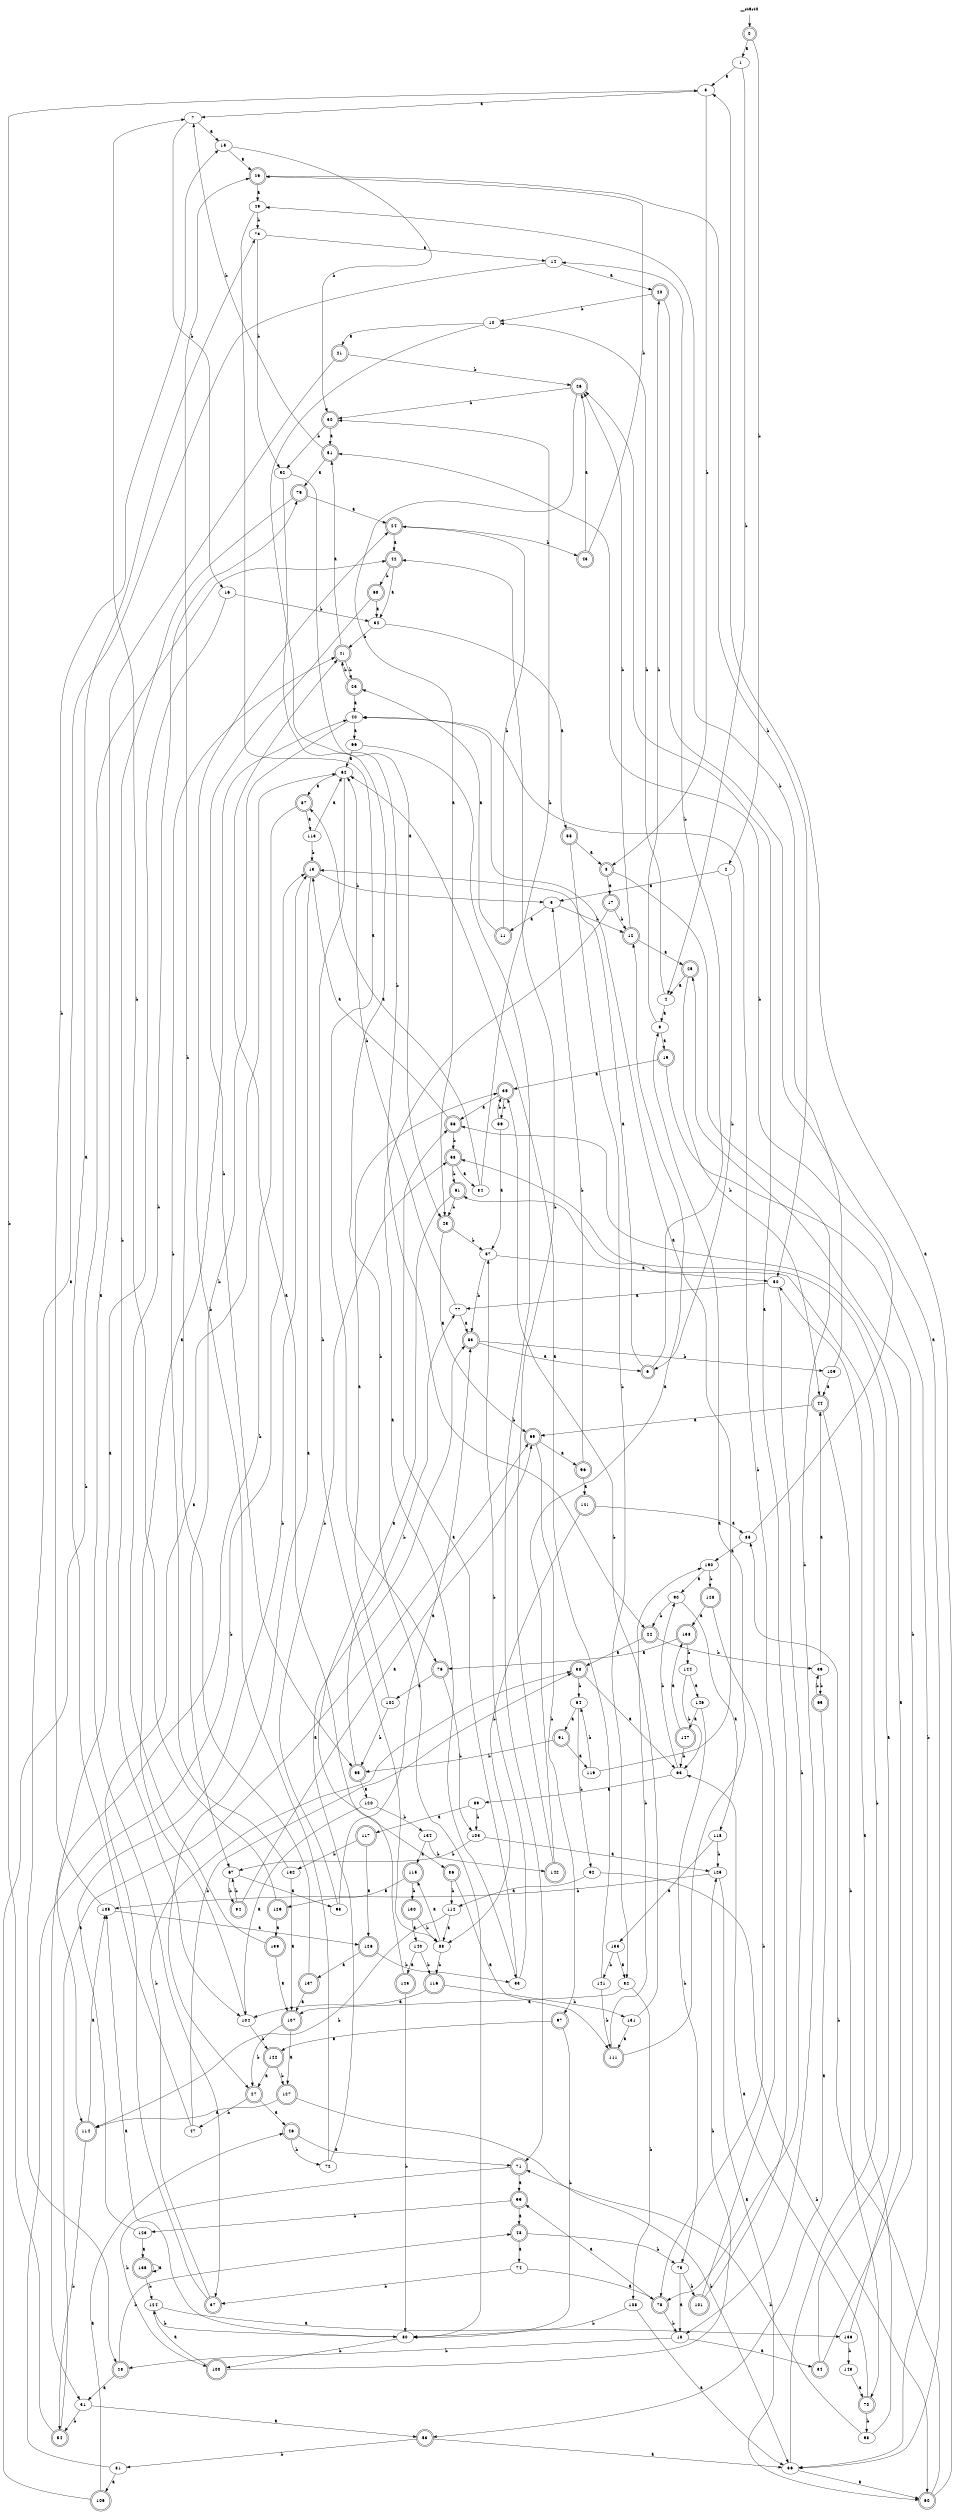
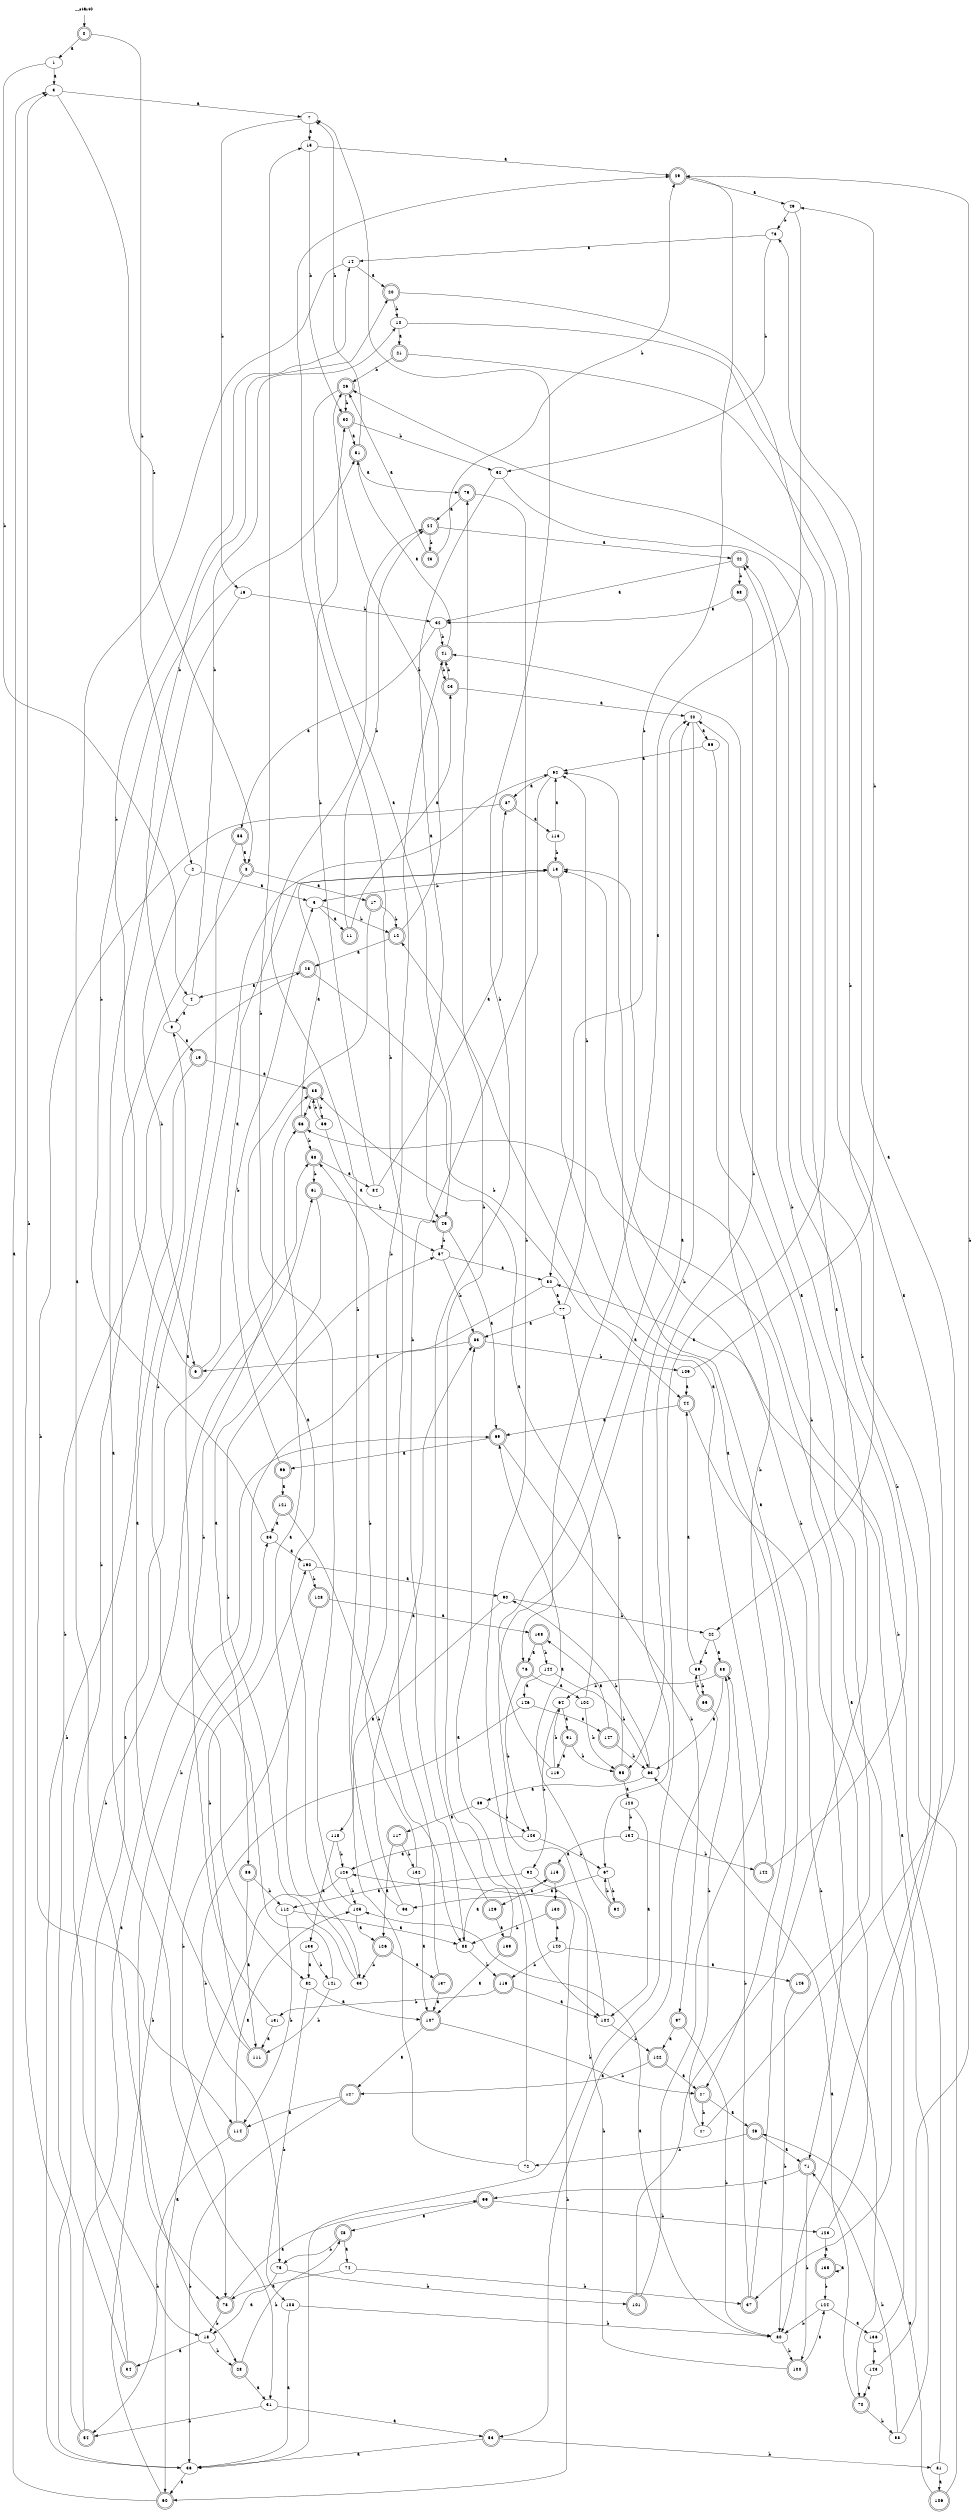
none -> (969, 1157)
(650, 1634) -> (711, 1634)
